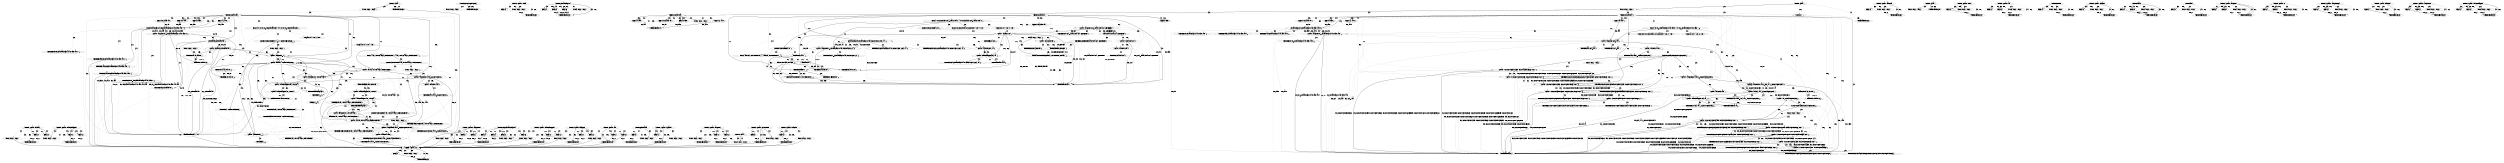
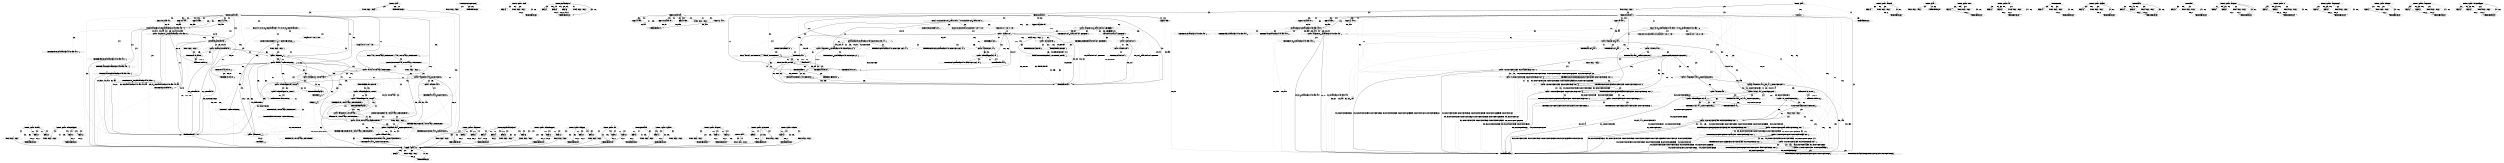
none -> (214, 45)
(260, 139) -> (260, 139)
